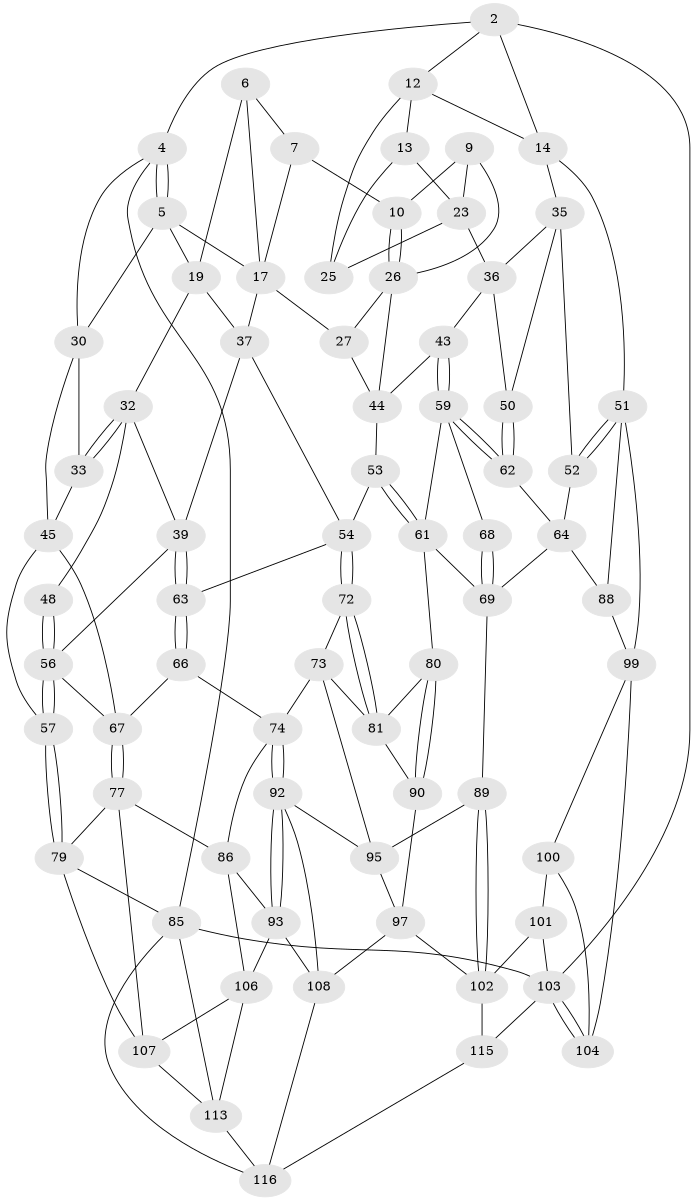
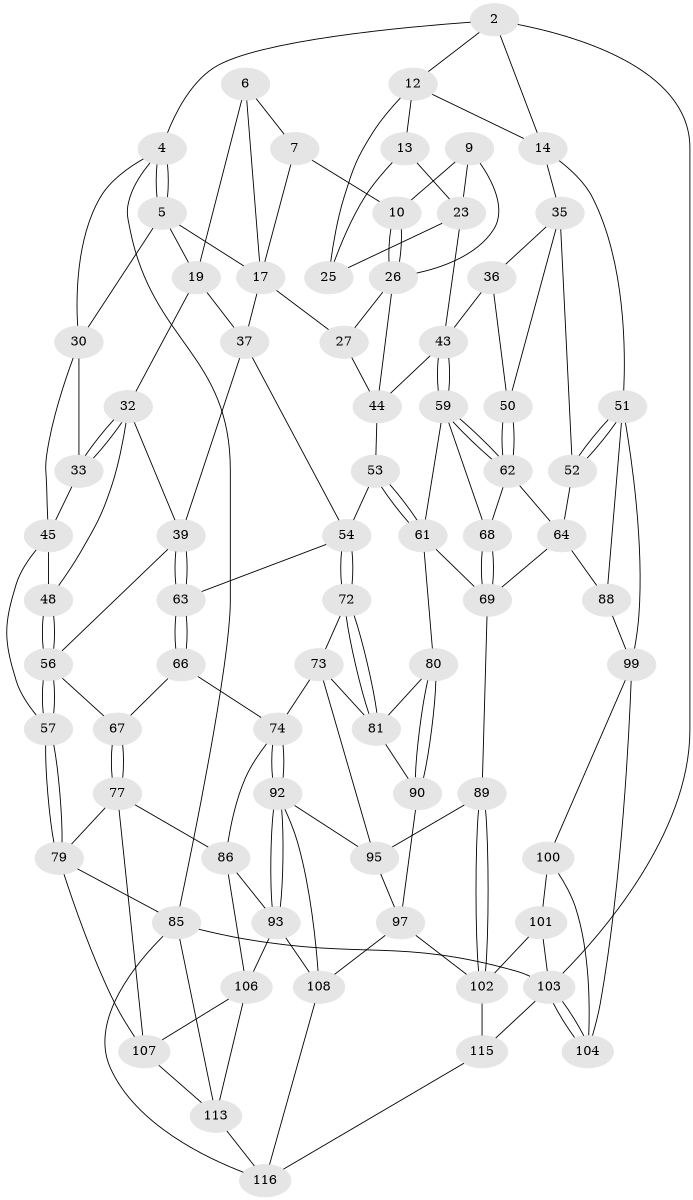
(475, 242) -> (452, 278)
none -> (498, 504)
(97, 628) -> (48, 568)
